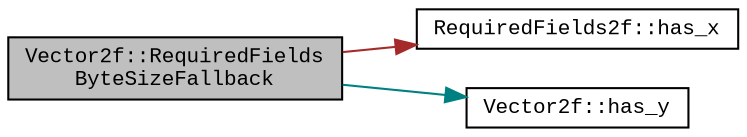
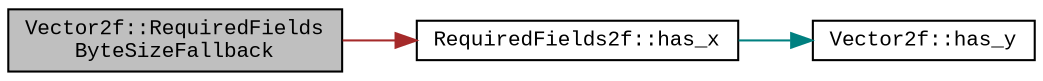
(394, 90) -> (765, 40)
